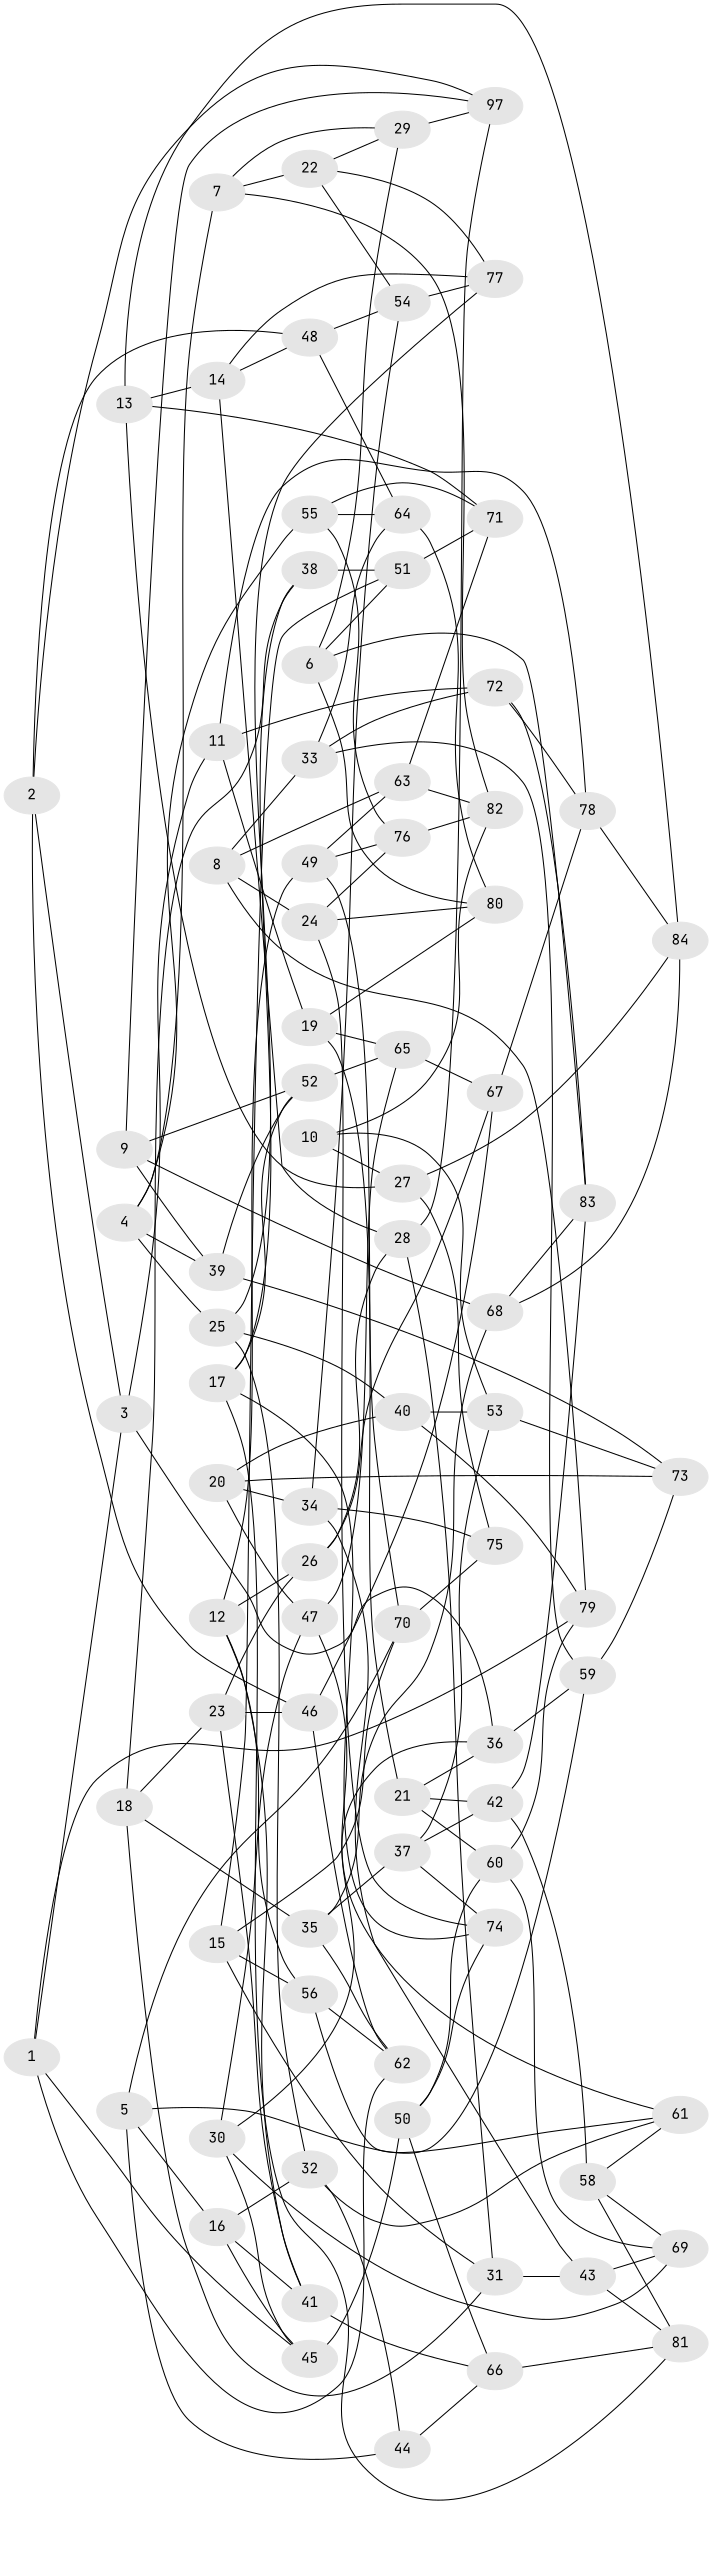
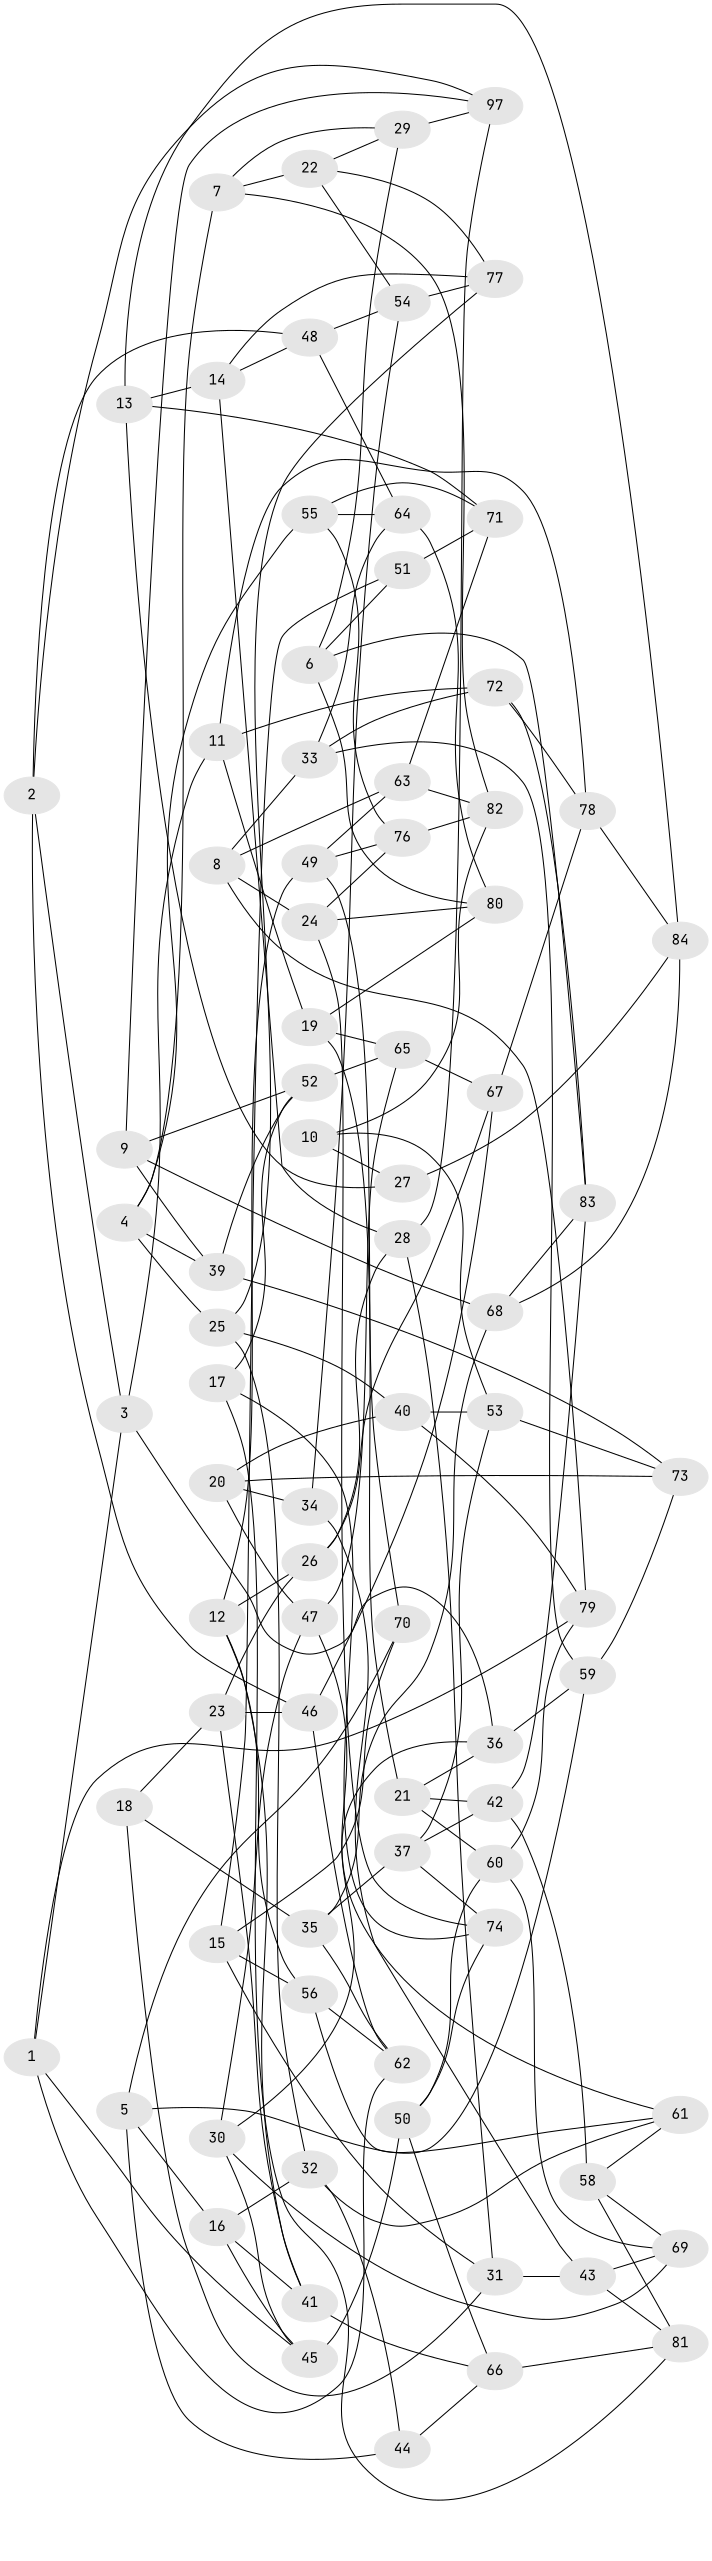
(310, 570) -> none
(495, 1546) -> none
